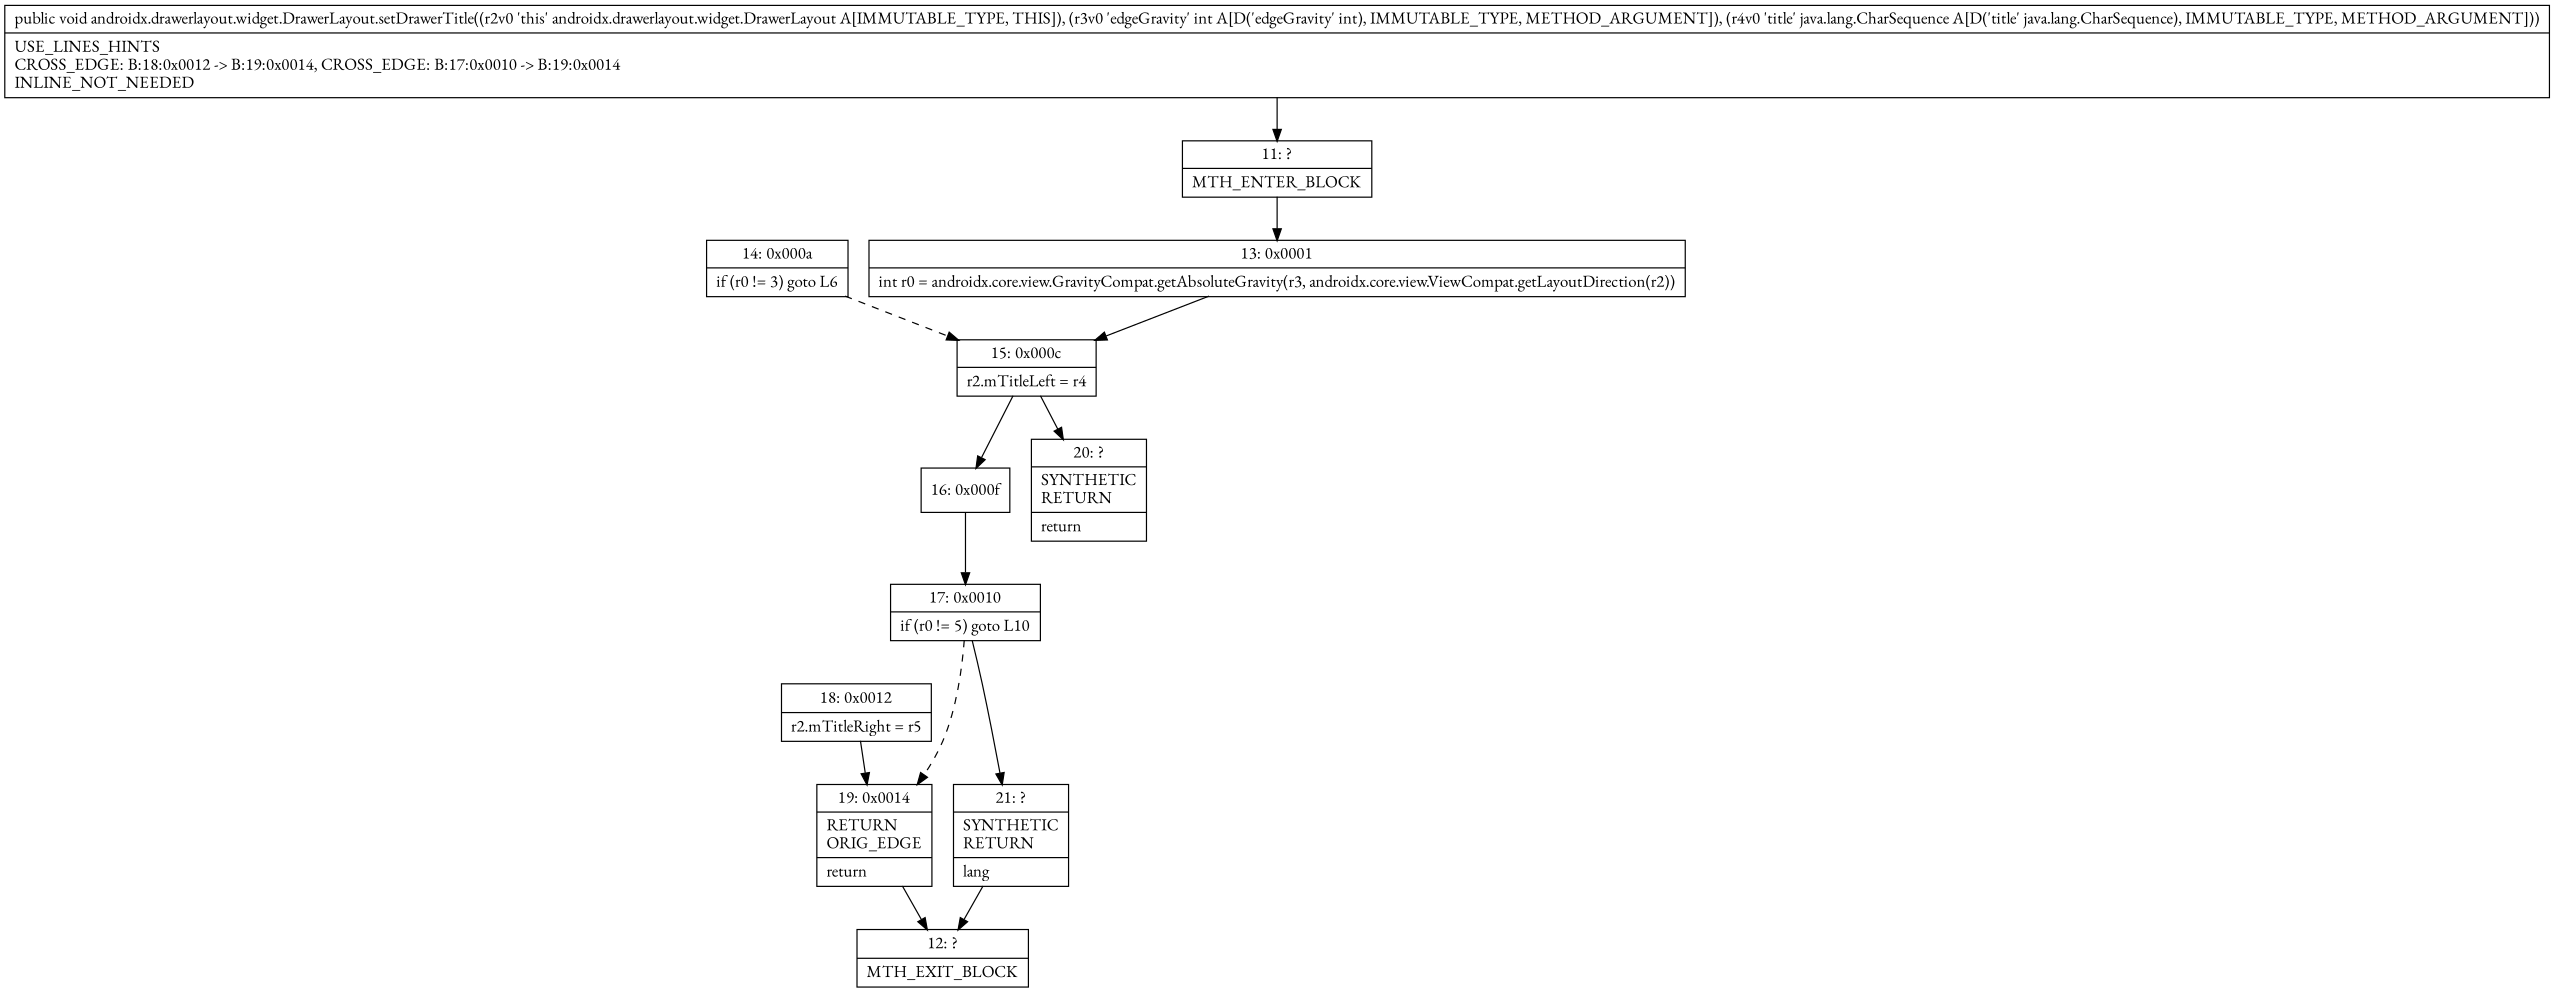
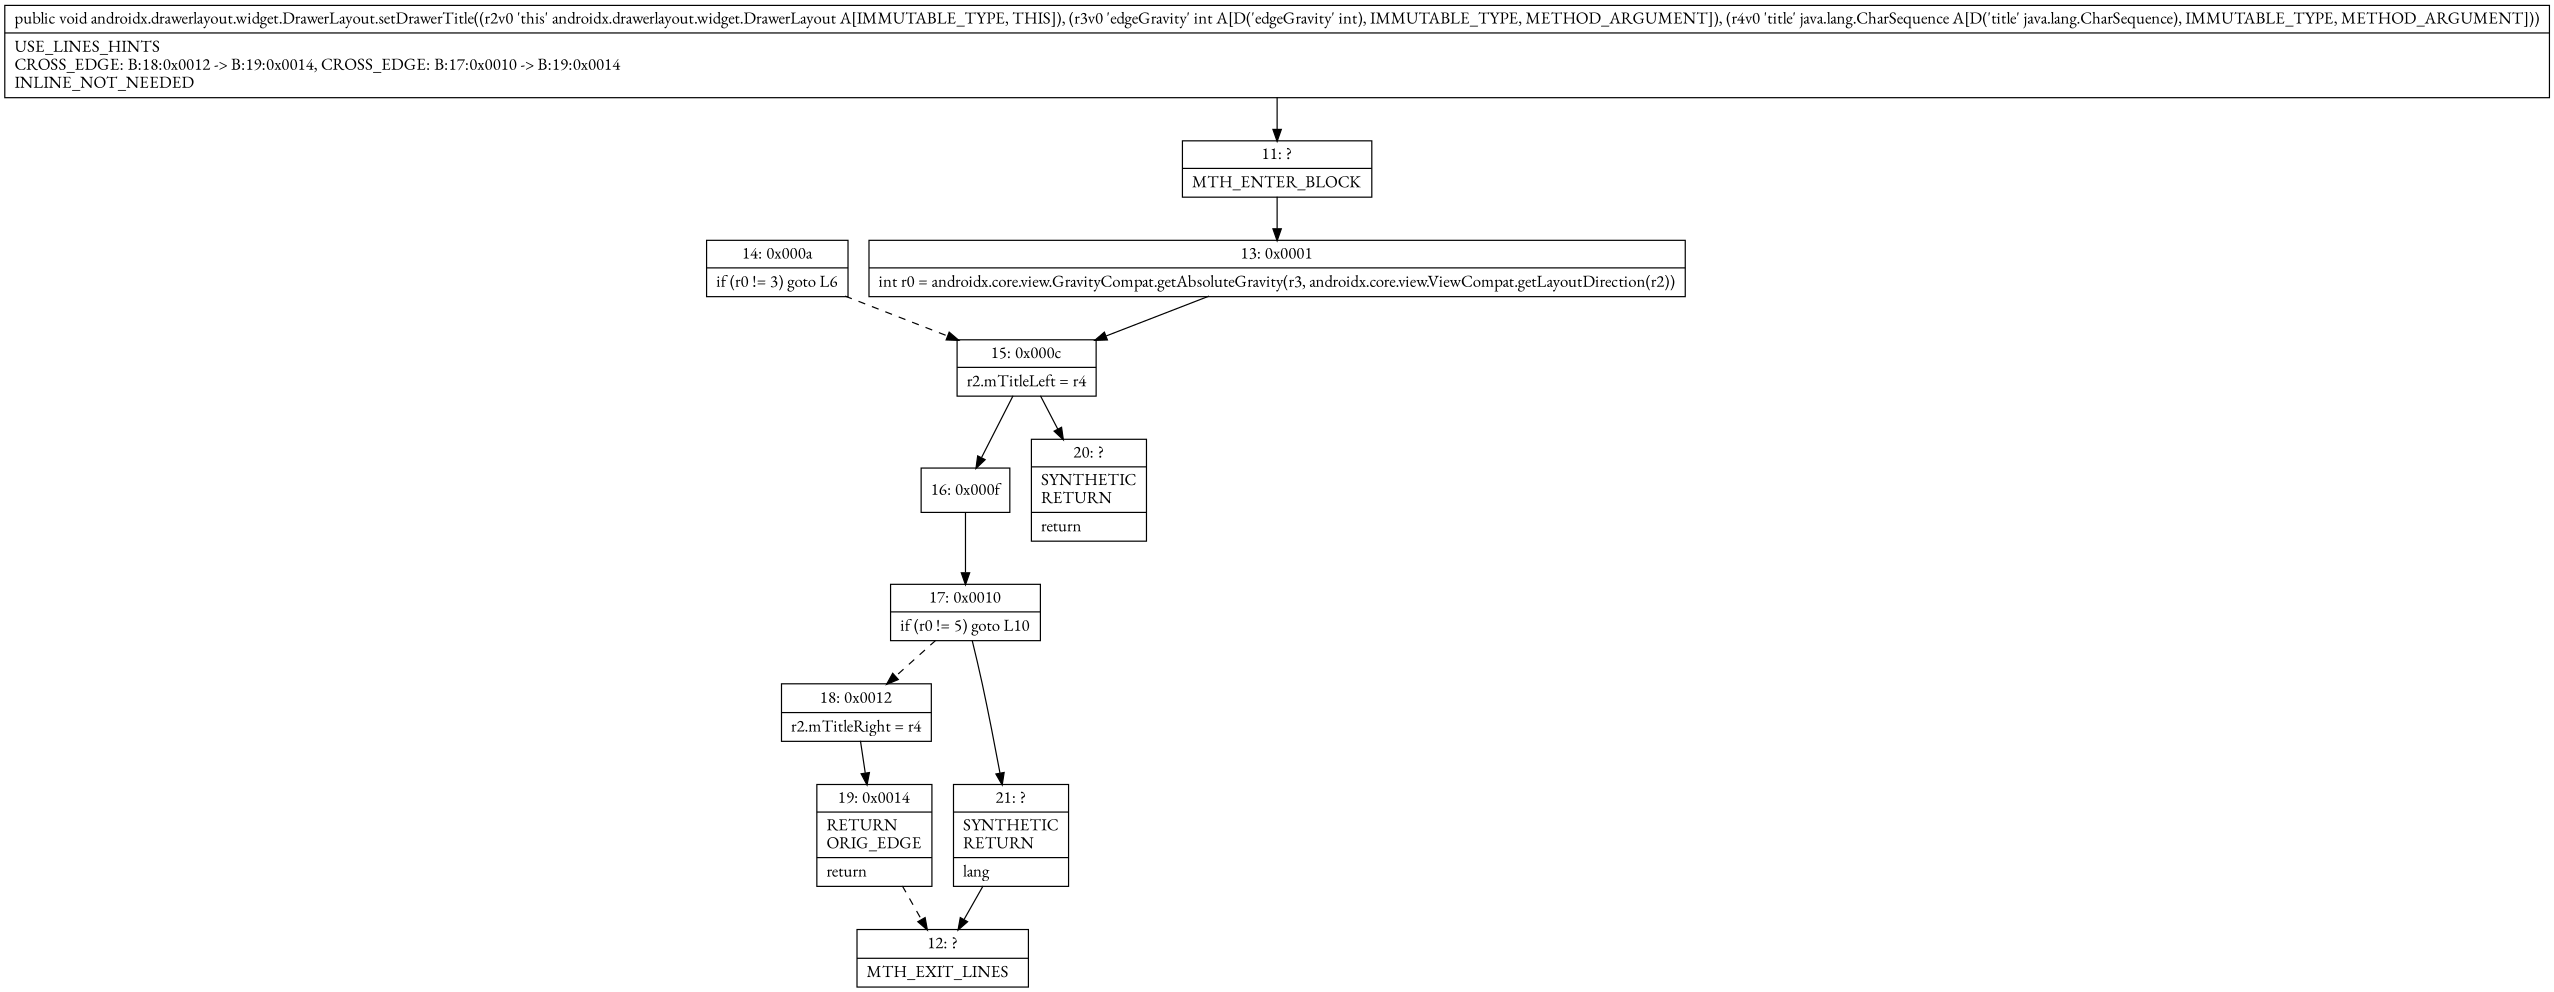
(953, 710) -> (916, 658)
(856, 726) -> (856, 726)
(912, 903) -> (912, 903)
(943, 972) -> (938, 972)
